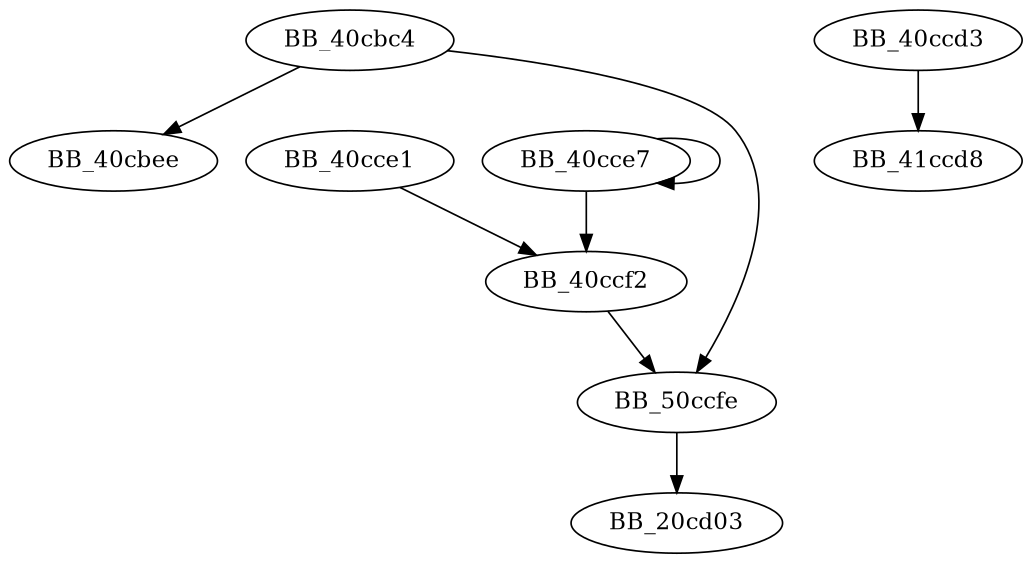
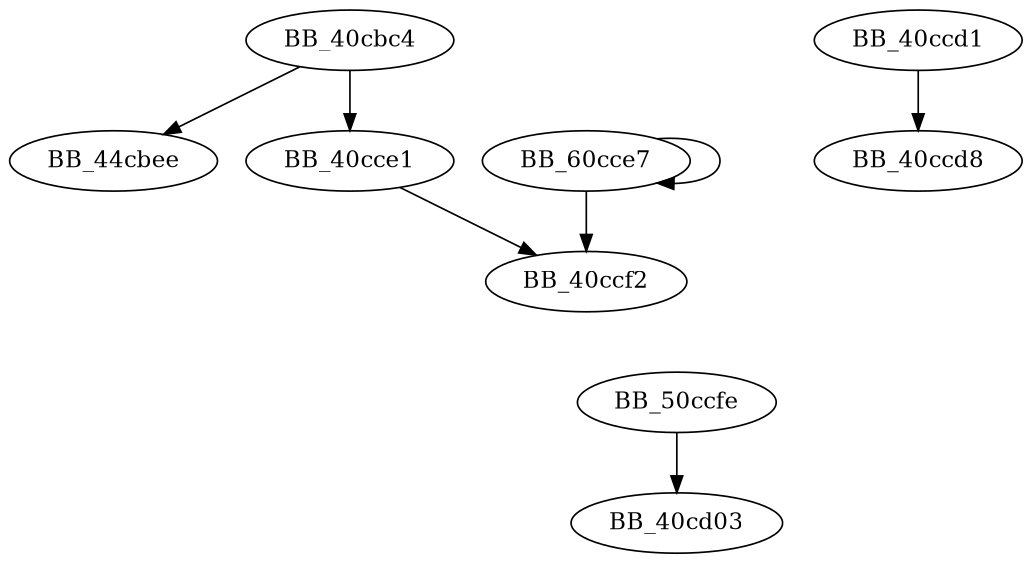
(918, 40) -> (918, 40)
(712, 112) -> (350, 92)
(114, 161) -> (114, 161)
(586, 161) -> (586, 161)
(918, 161) -> (918, 161)
(626, 335) -> none
(677, 523) -> (677, 523)
